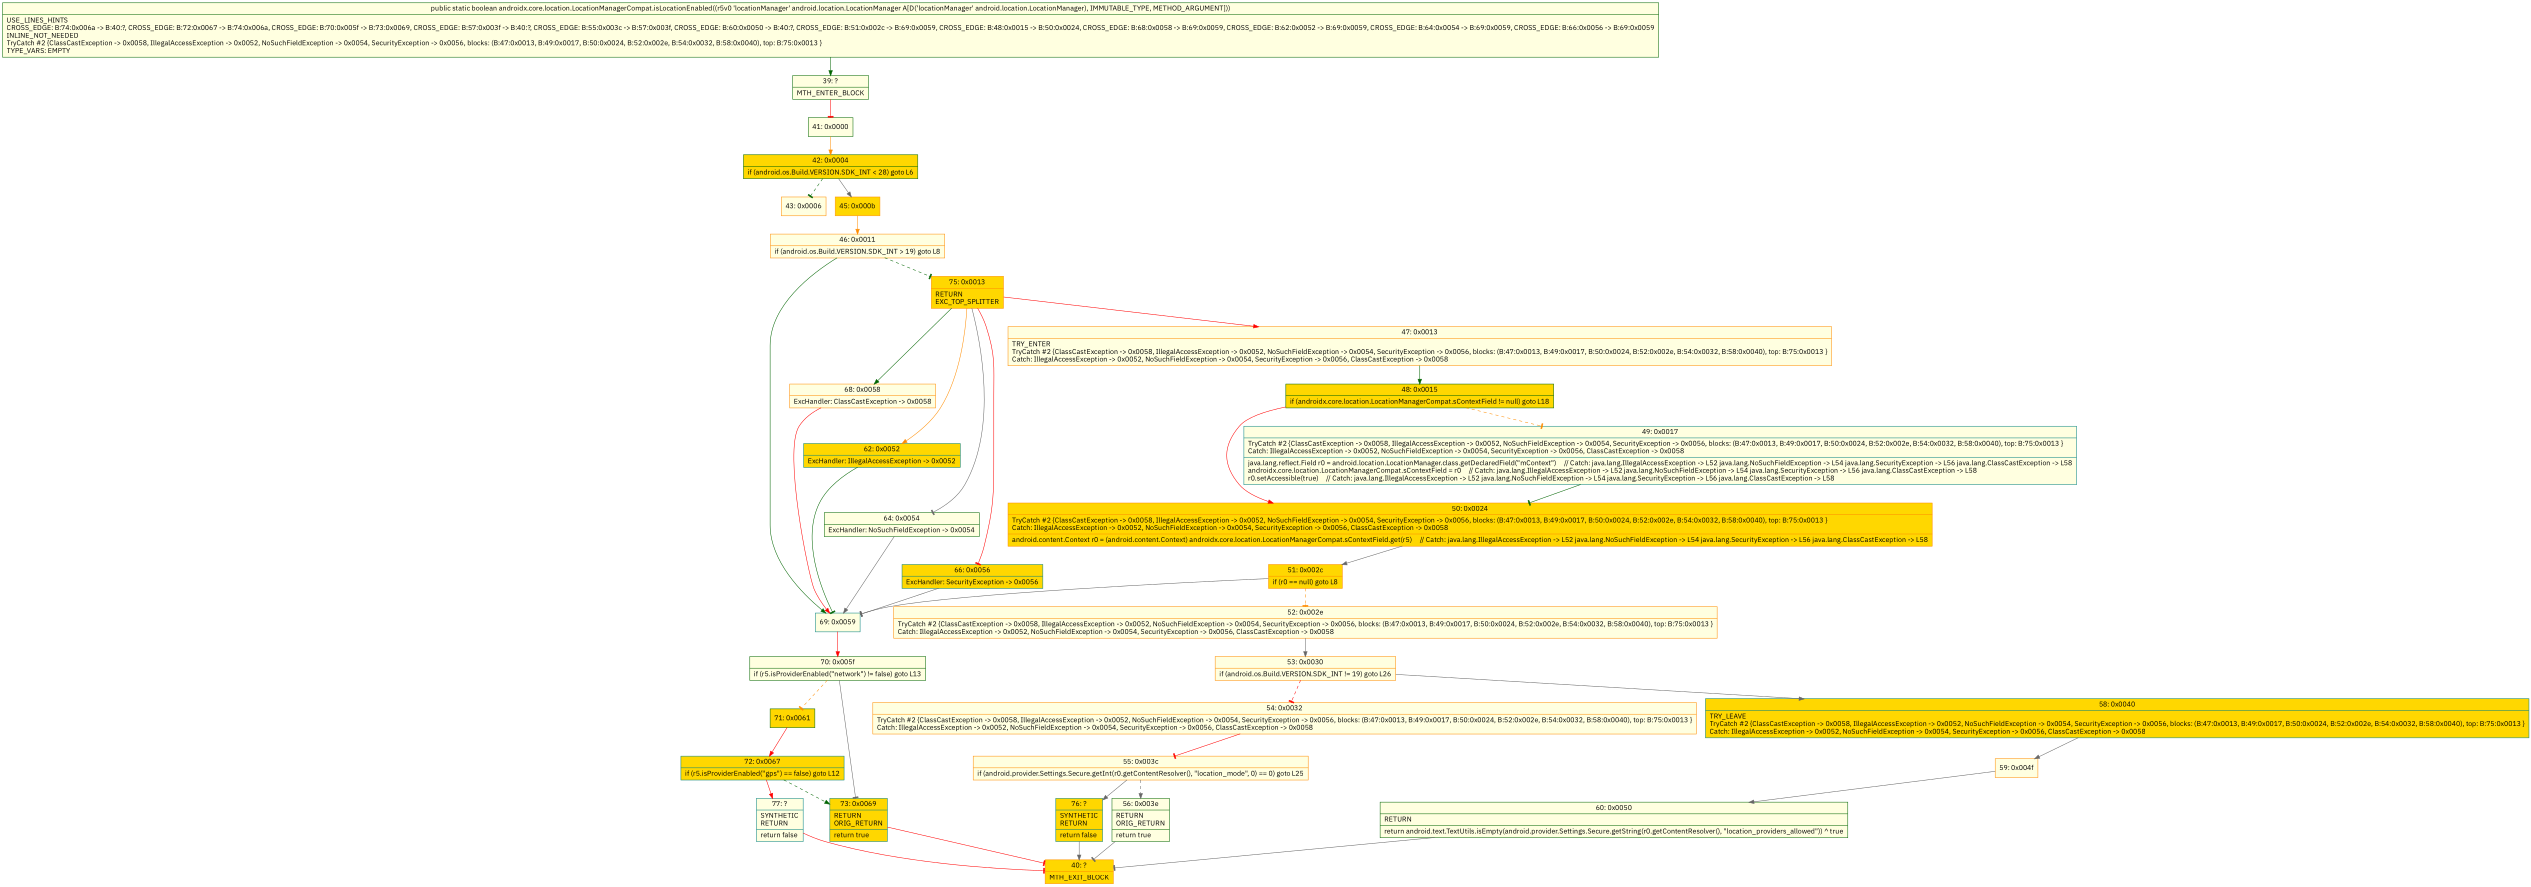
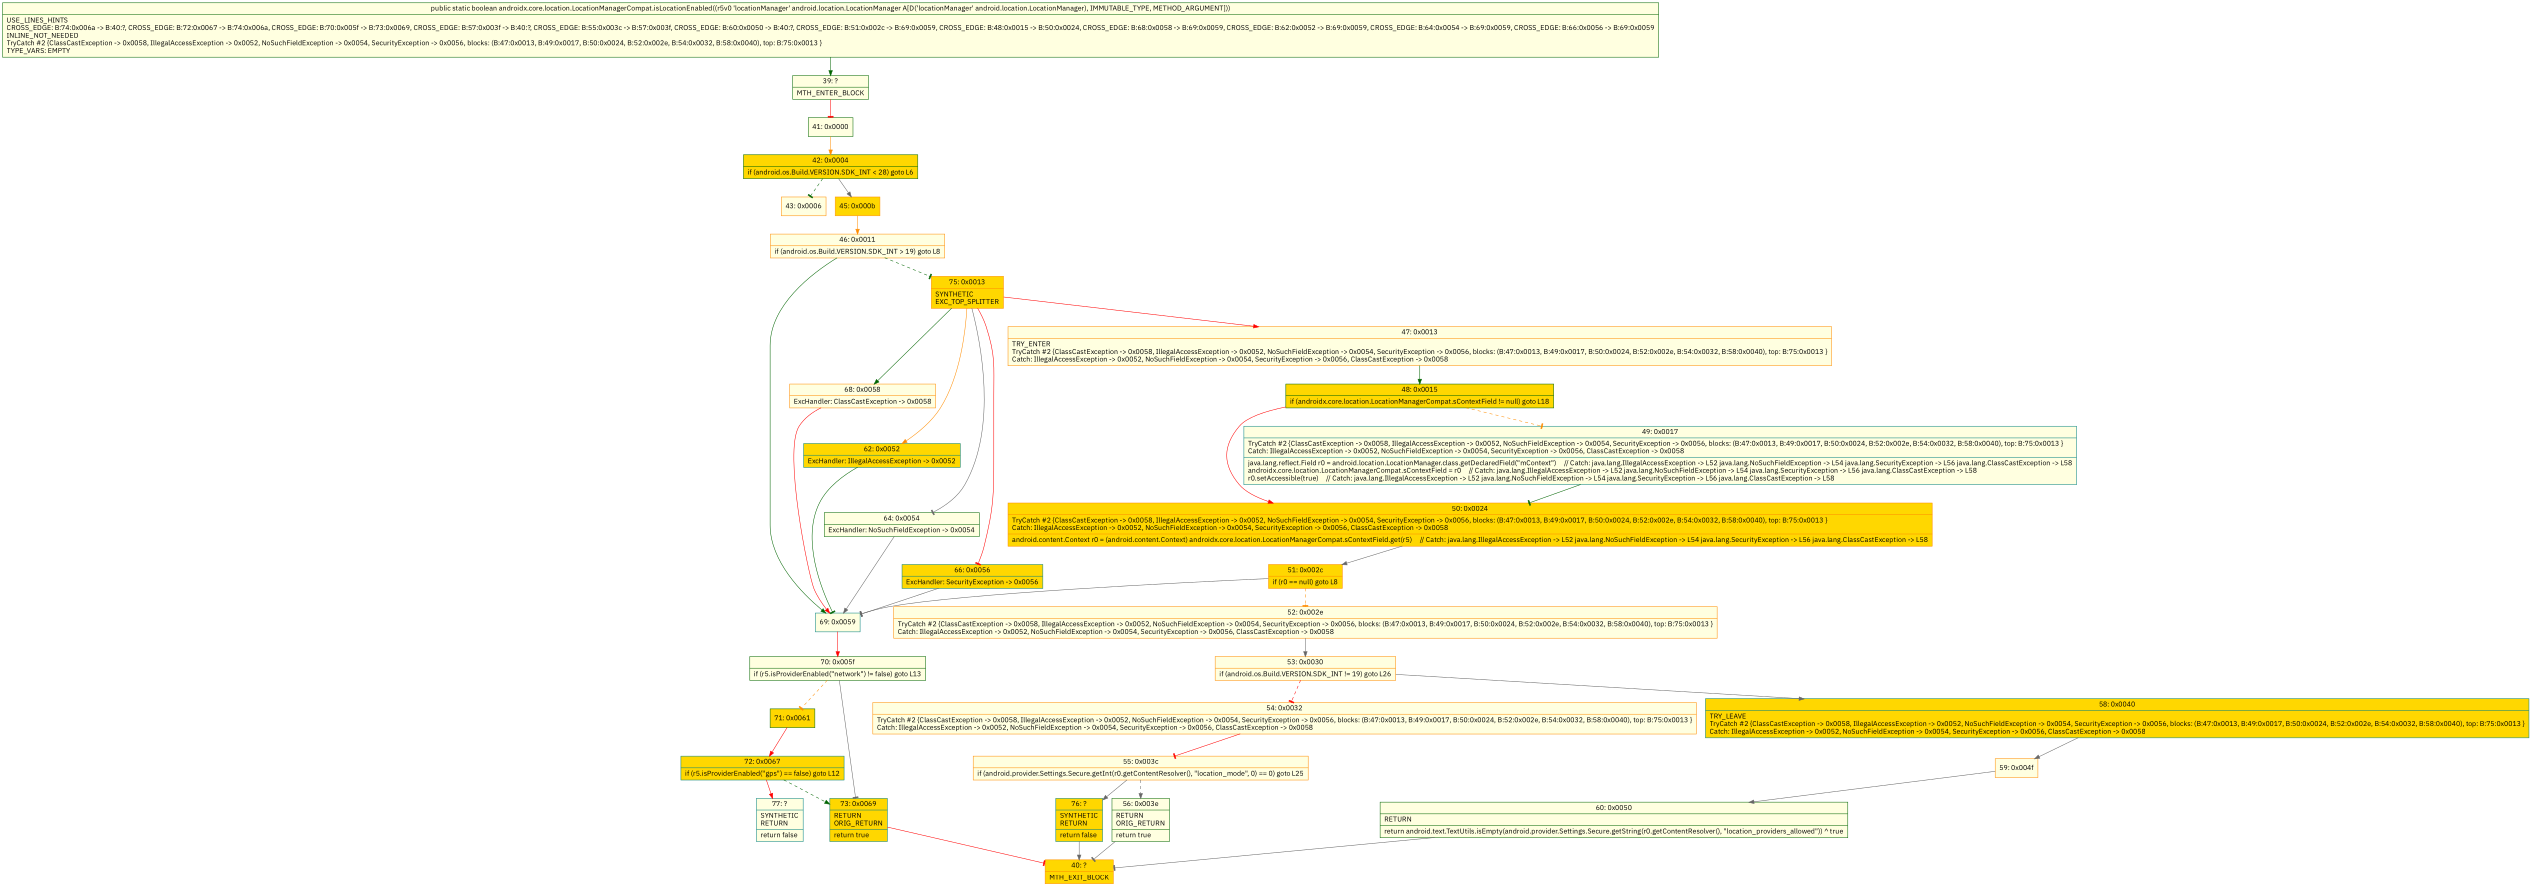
(949, 294) -> (955, 294)
(921, 861) -> none
